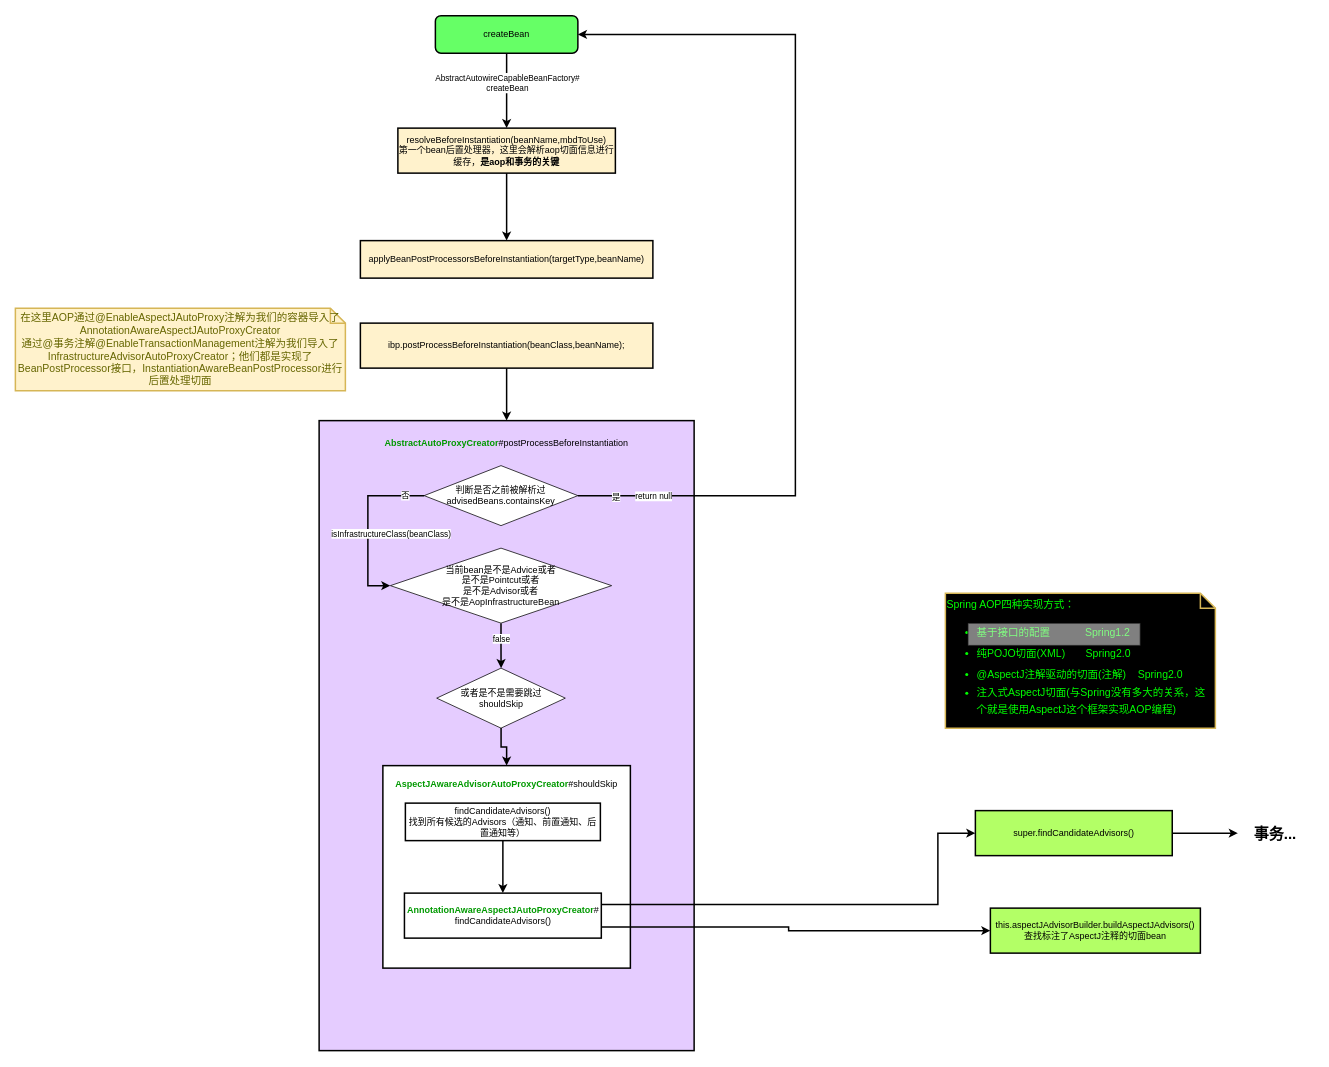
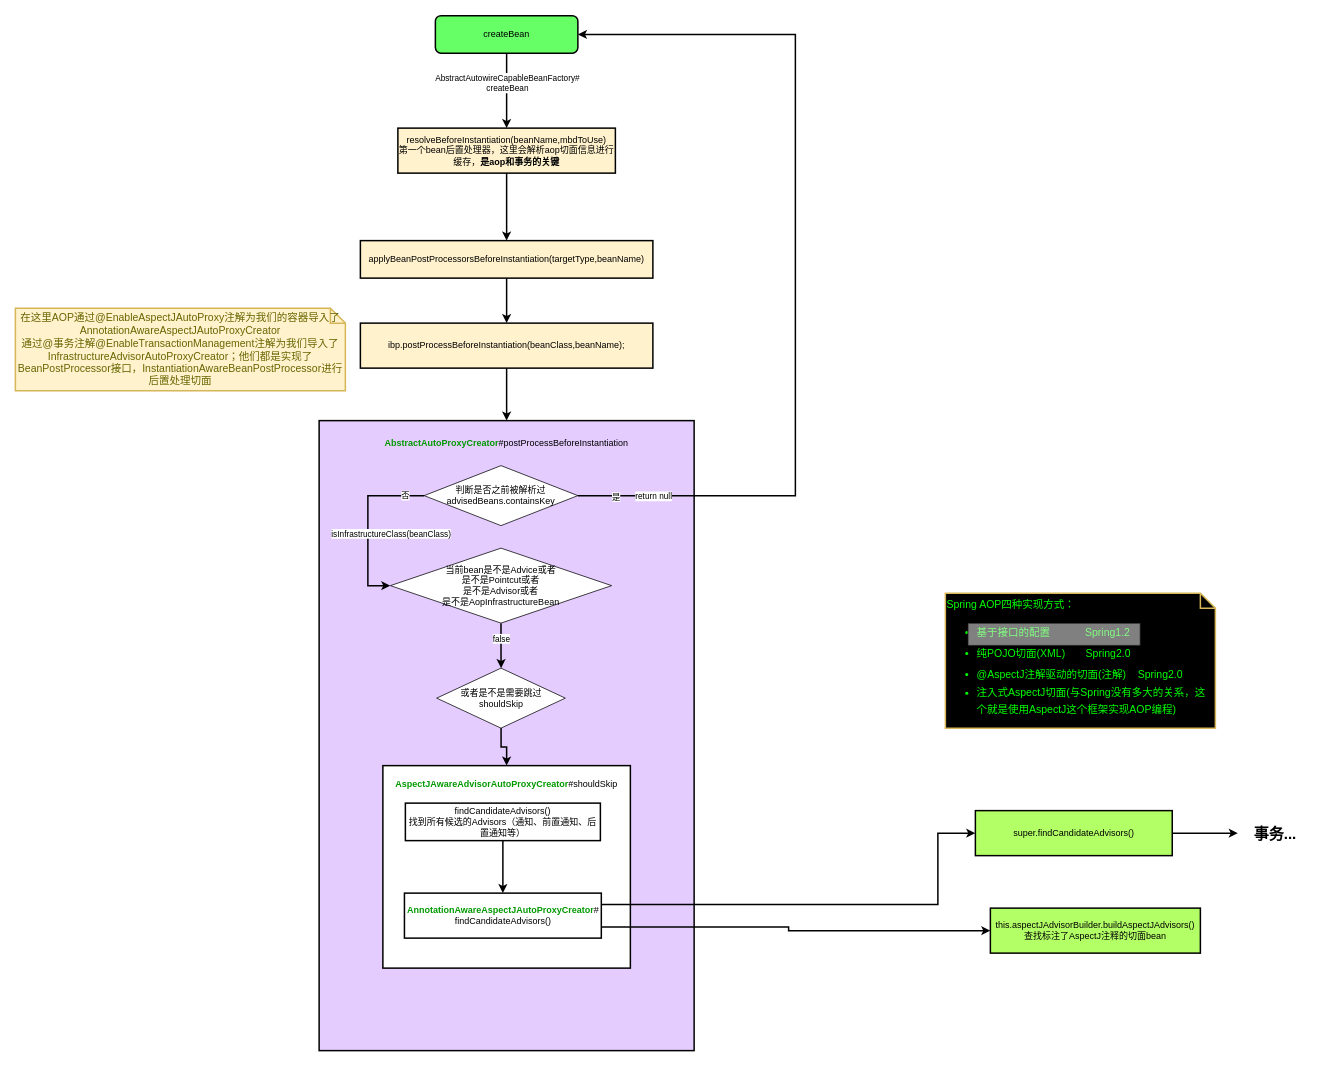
none -> (507, 297)
